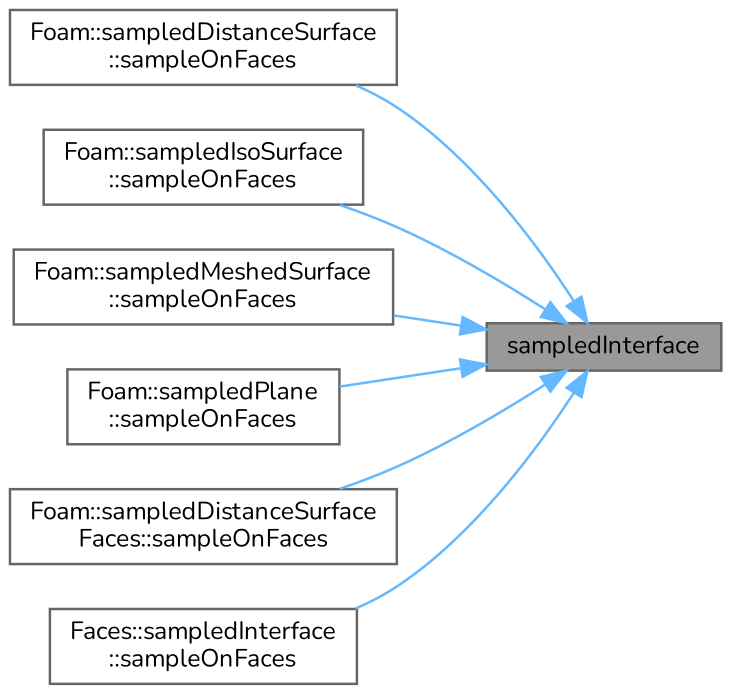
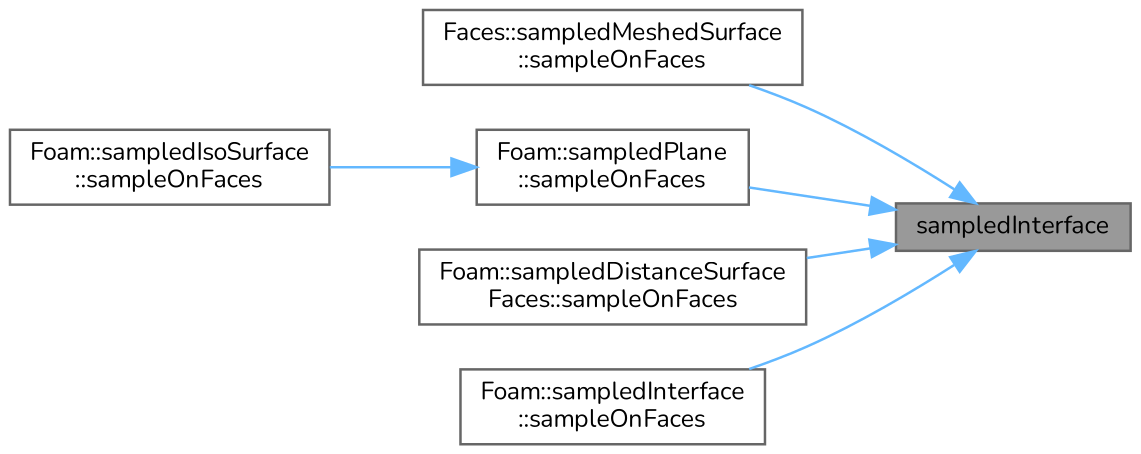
(203, 47) -> none
(445, 251) -> (390, 167)
(203, 287) -> (613, 47)
(203, 646) -> (613, 407)
